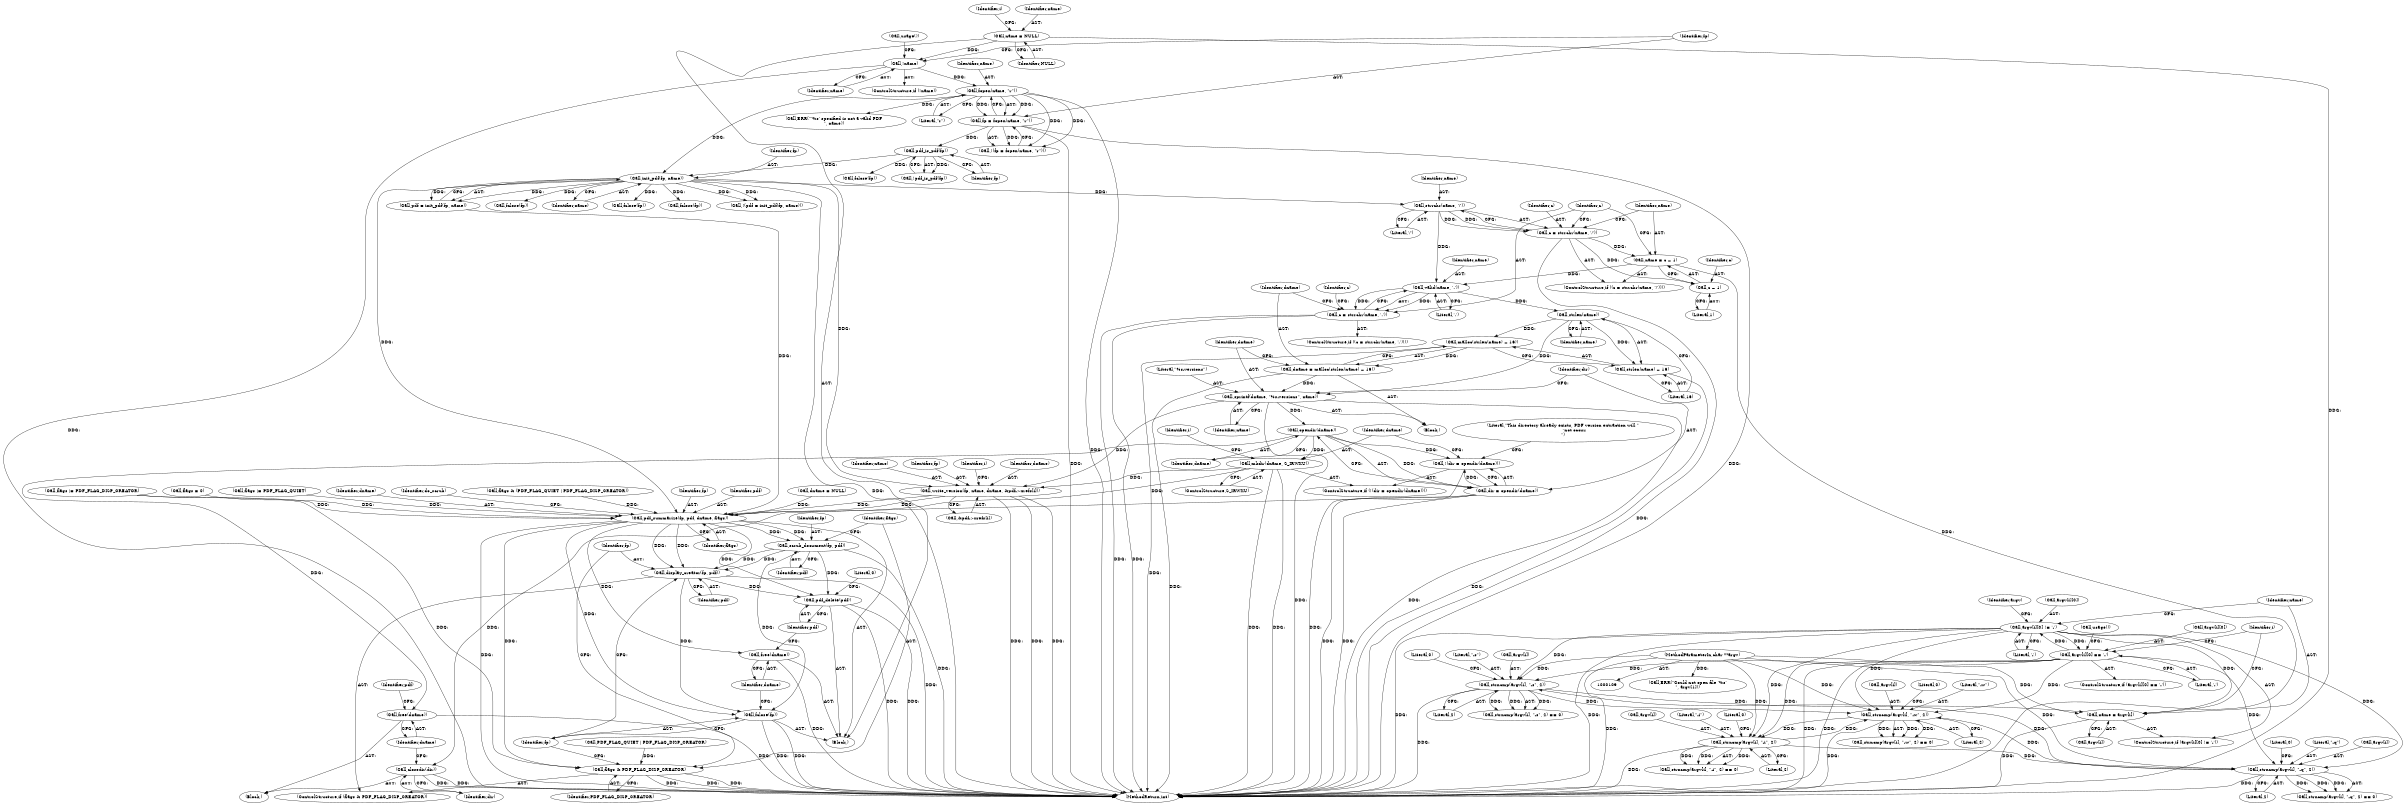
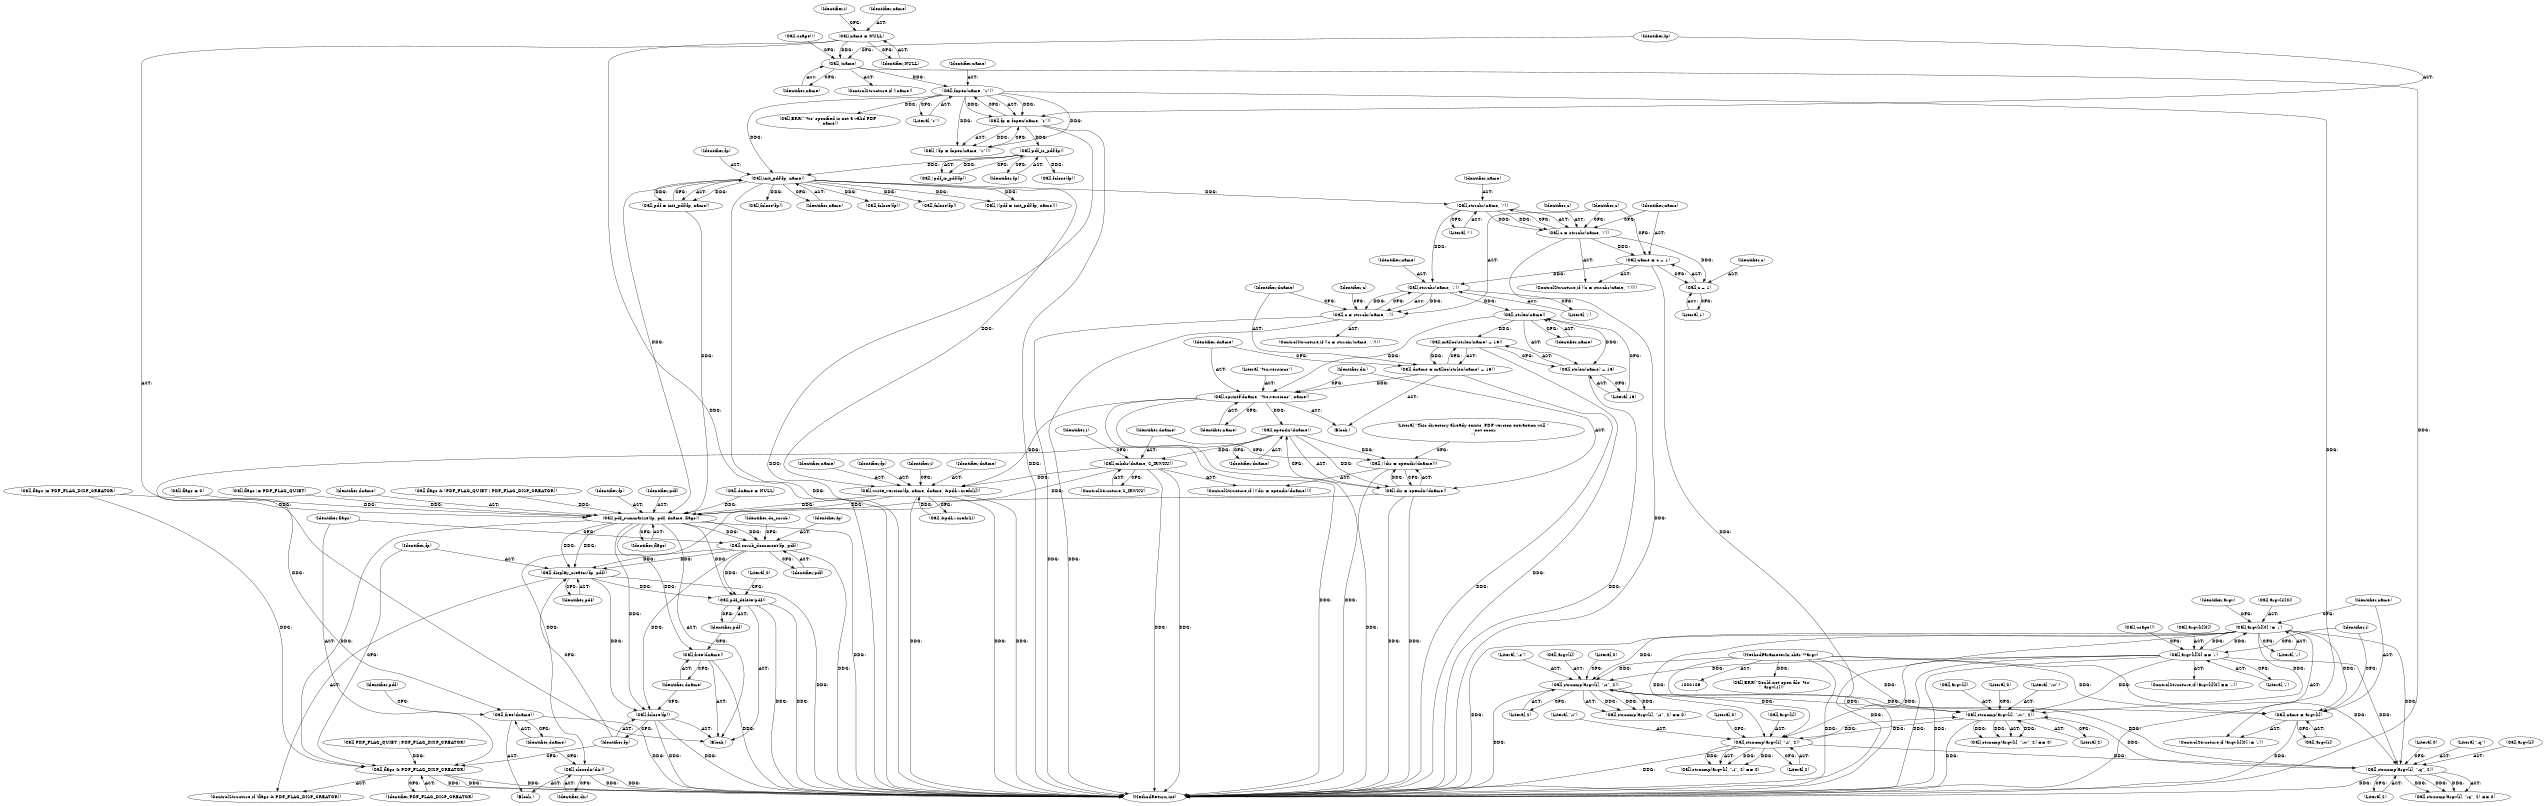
(1436, 288) -> (1433, 288)
(982, 505) -> (927, 505)
(539, 506) -> (766, 531)
